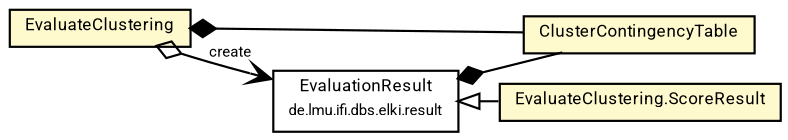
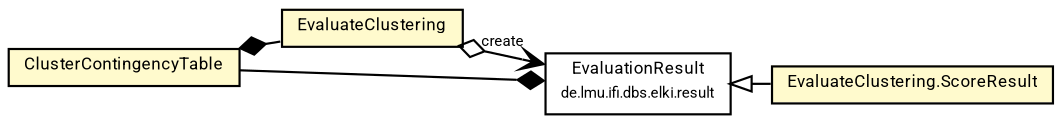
(370, 30) -> (273, 43)
